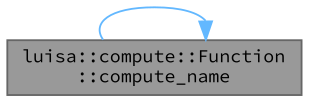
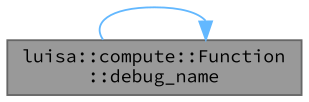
(154, 68) -> (154, 68)
